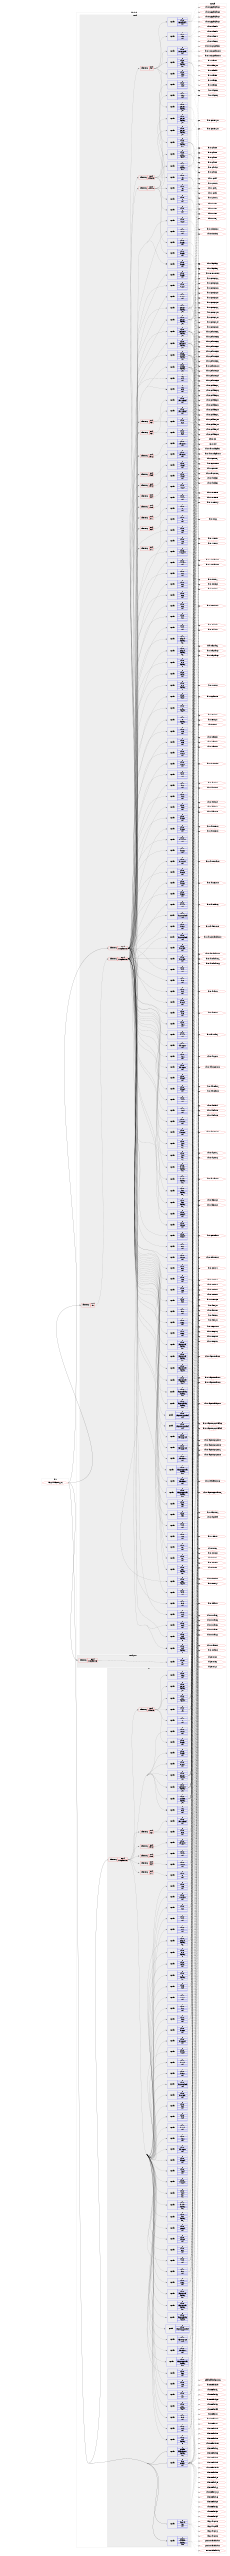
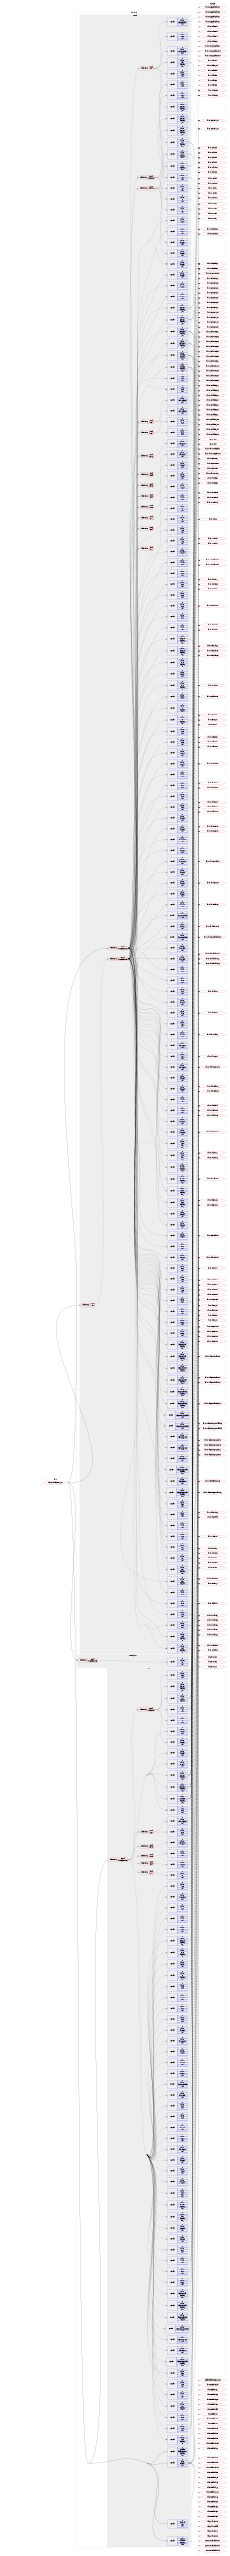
(213, 439) -> (213, 439)
(213, 2453) -> none
